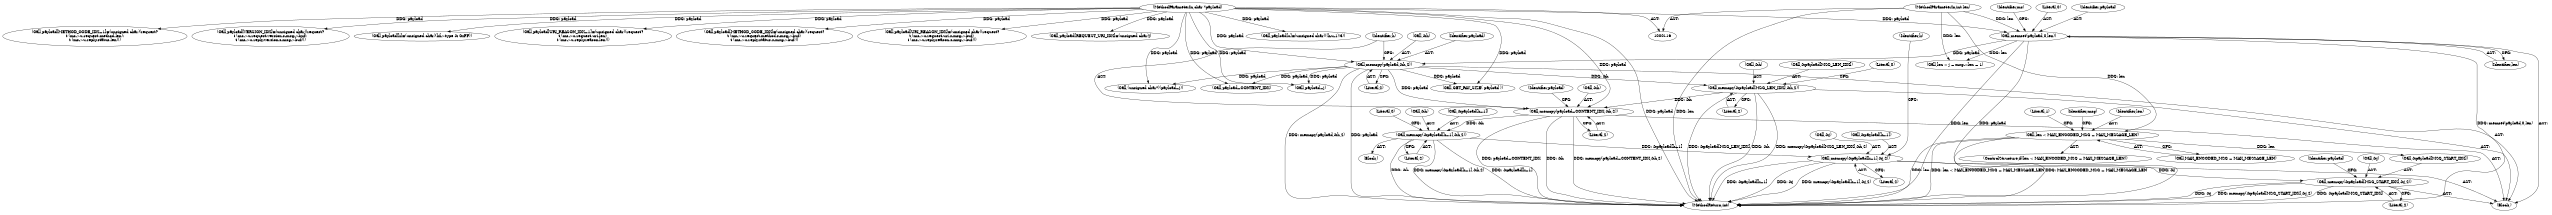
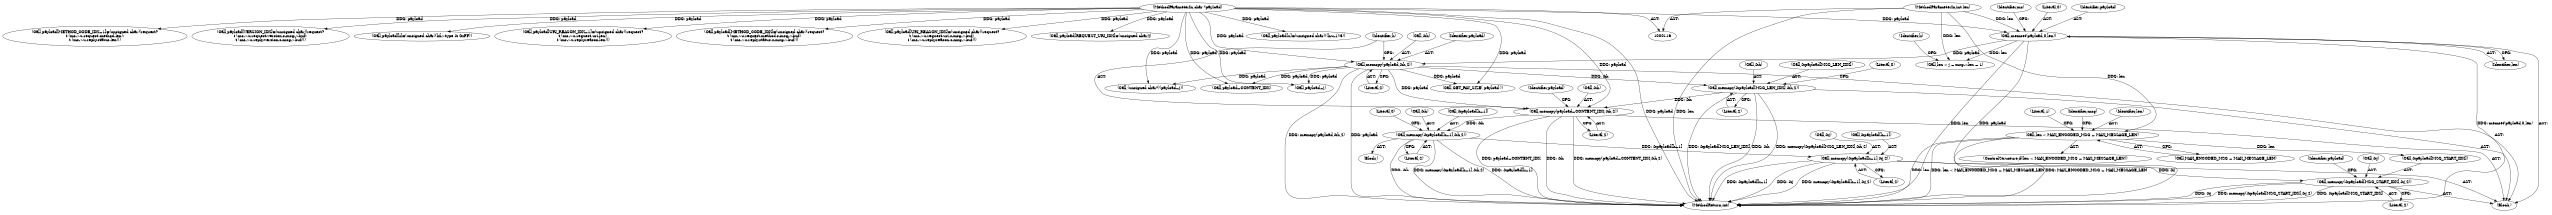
(1908, 102) -> (1924, 52)
